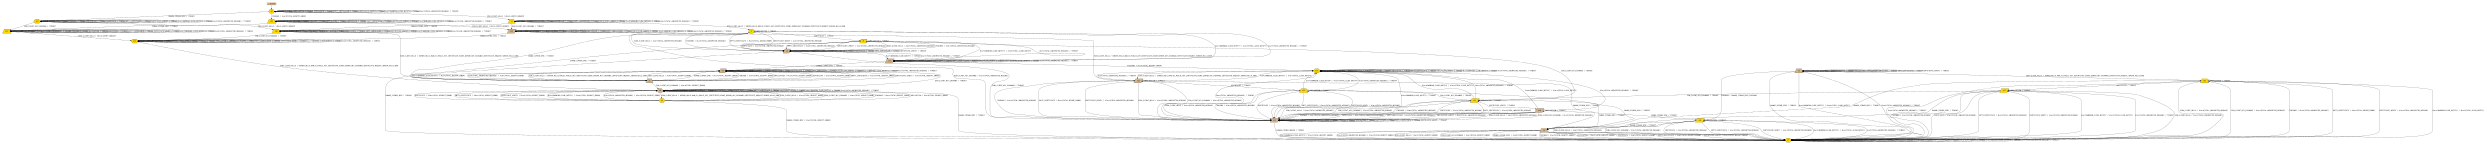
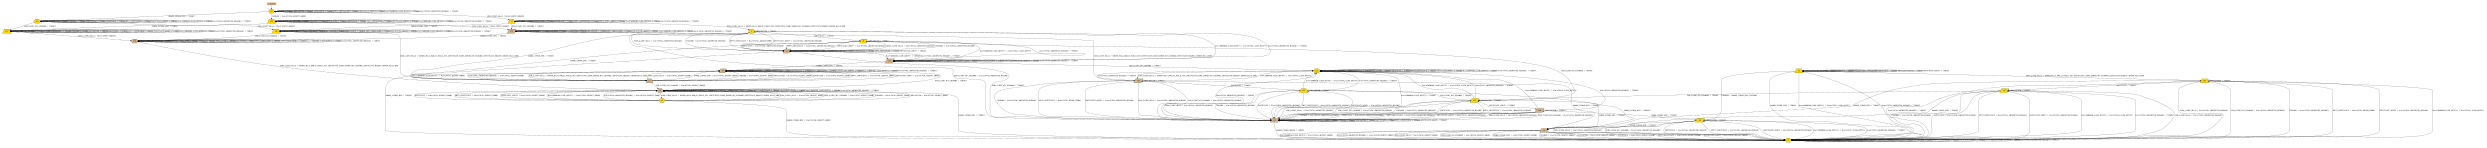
(135, 41) -> (135, 41)
(1145, 66) -> (1145, 66)
(1799, 71) -> (1799, 71)
